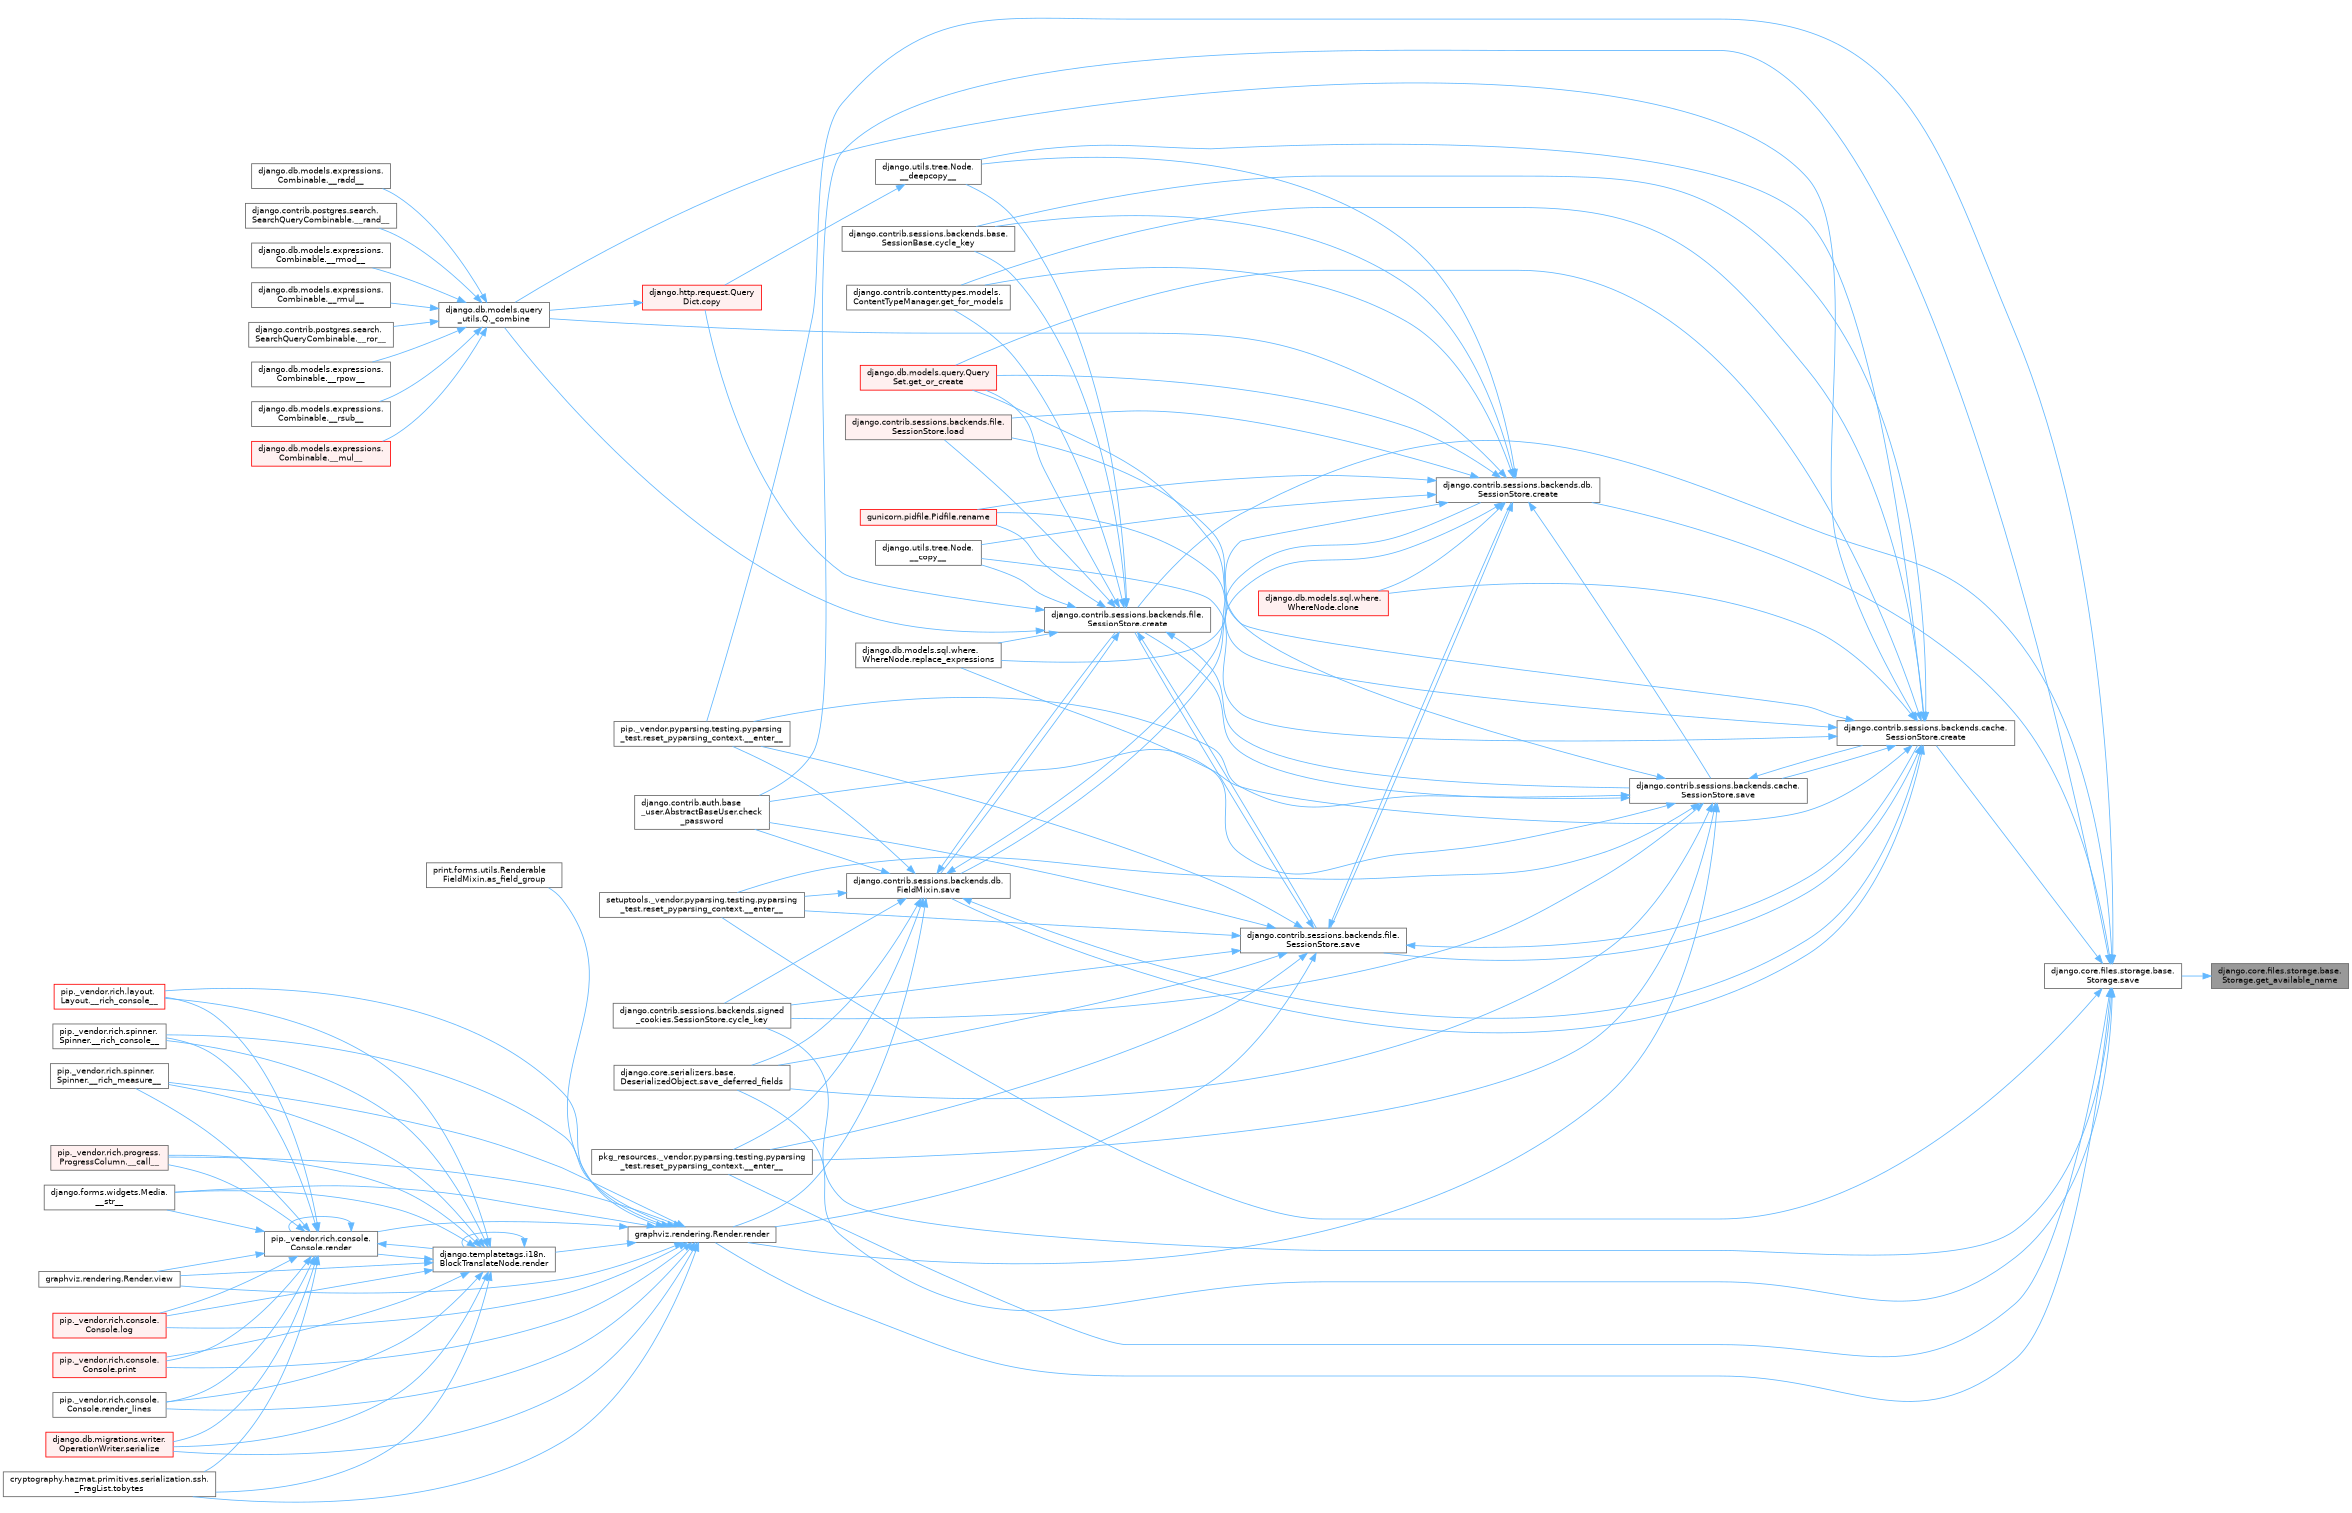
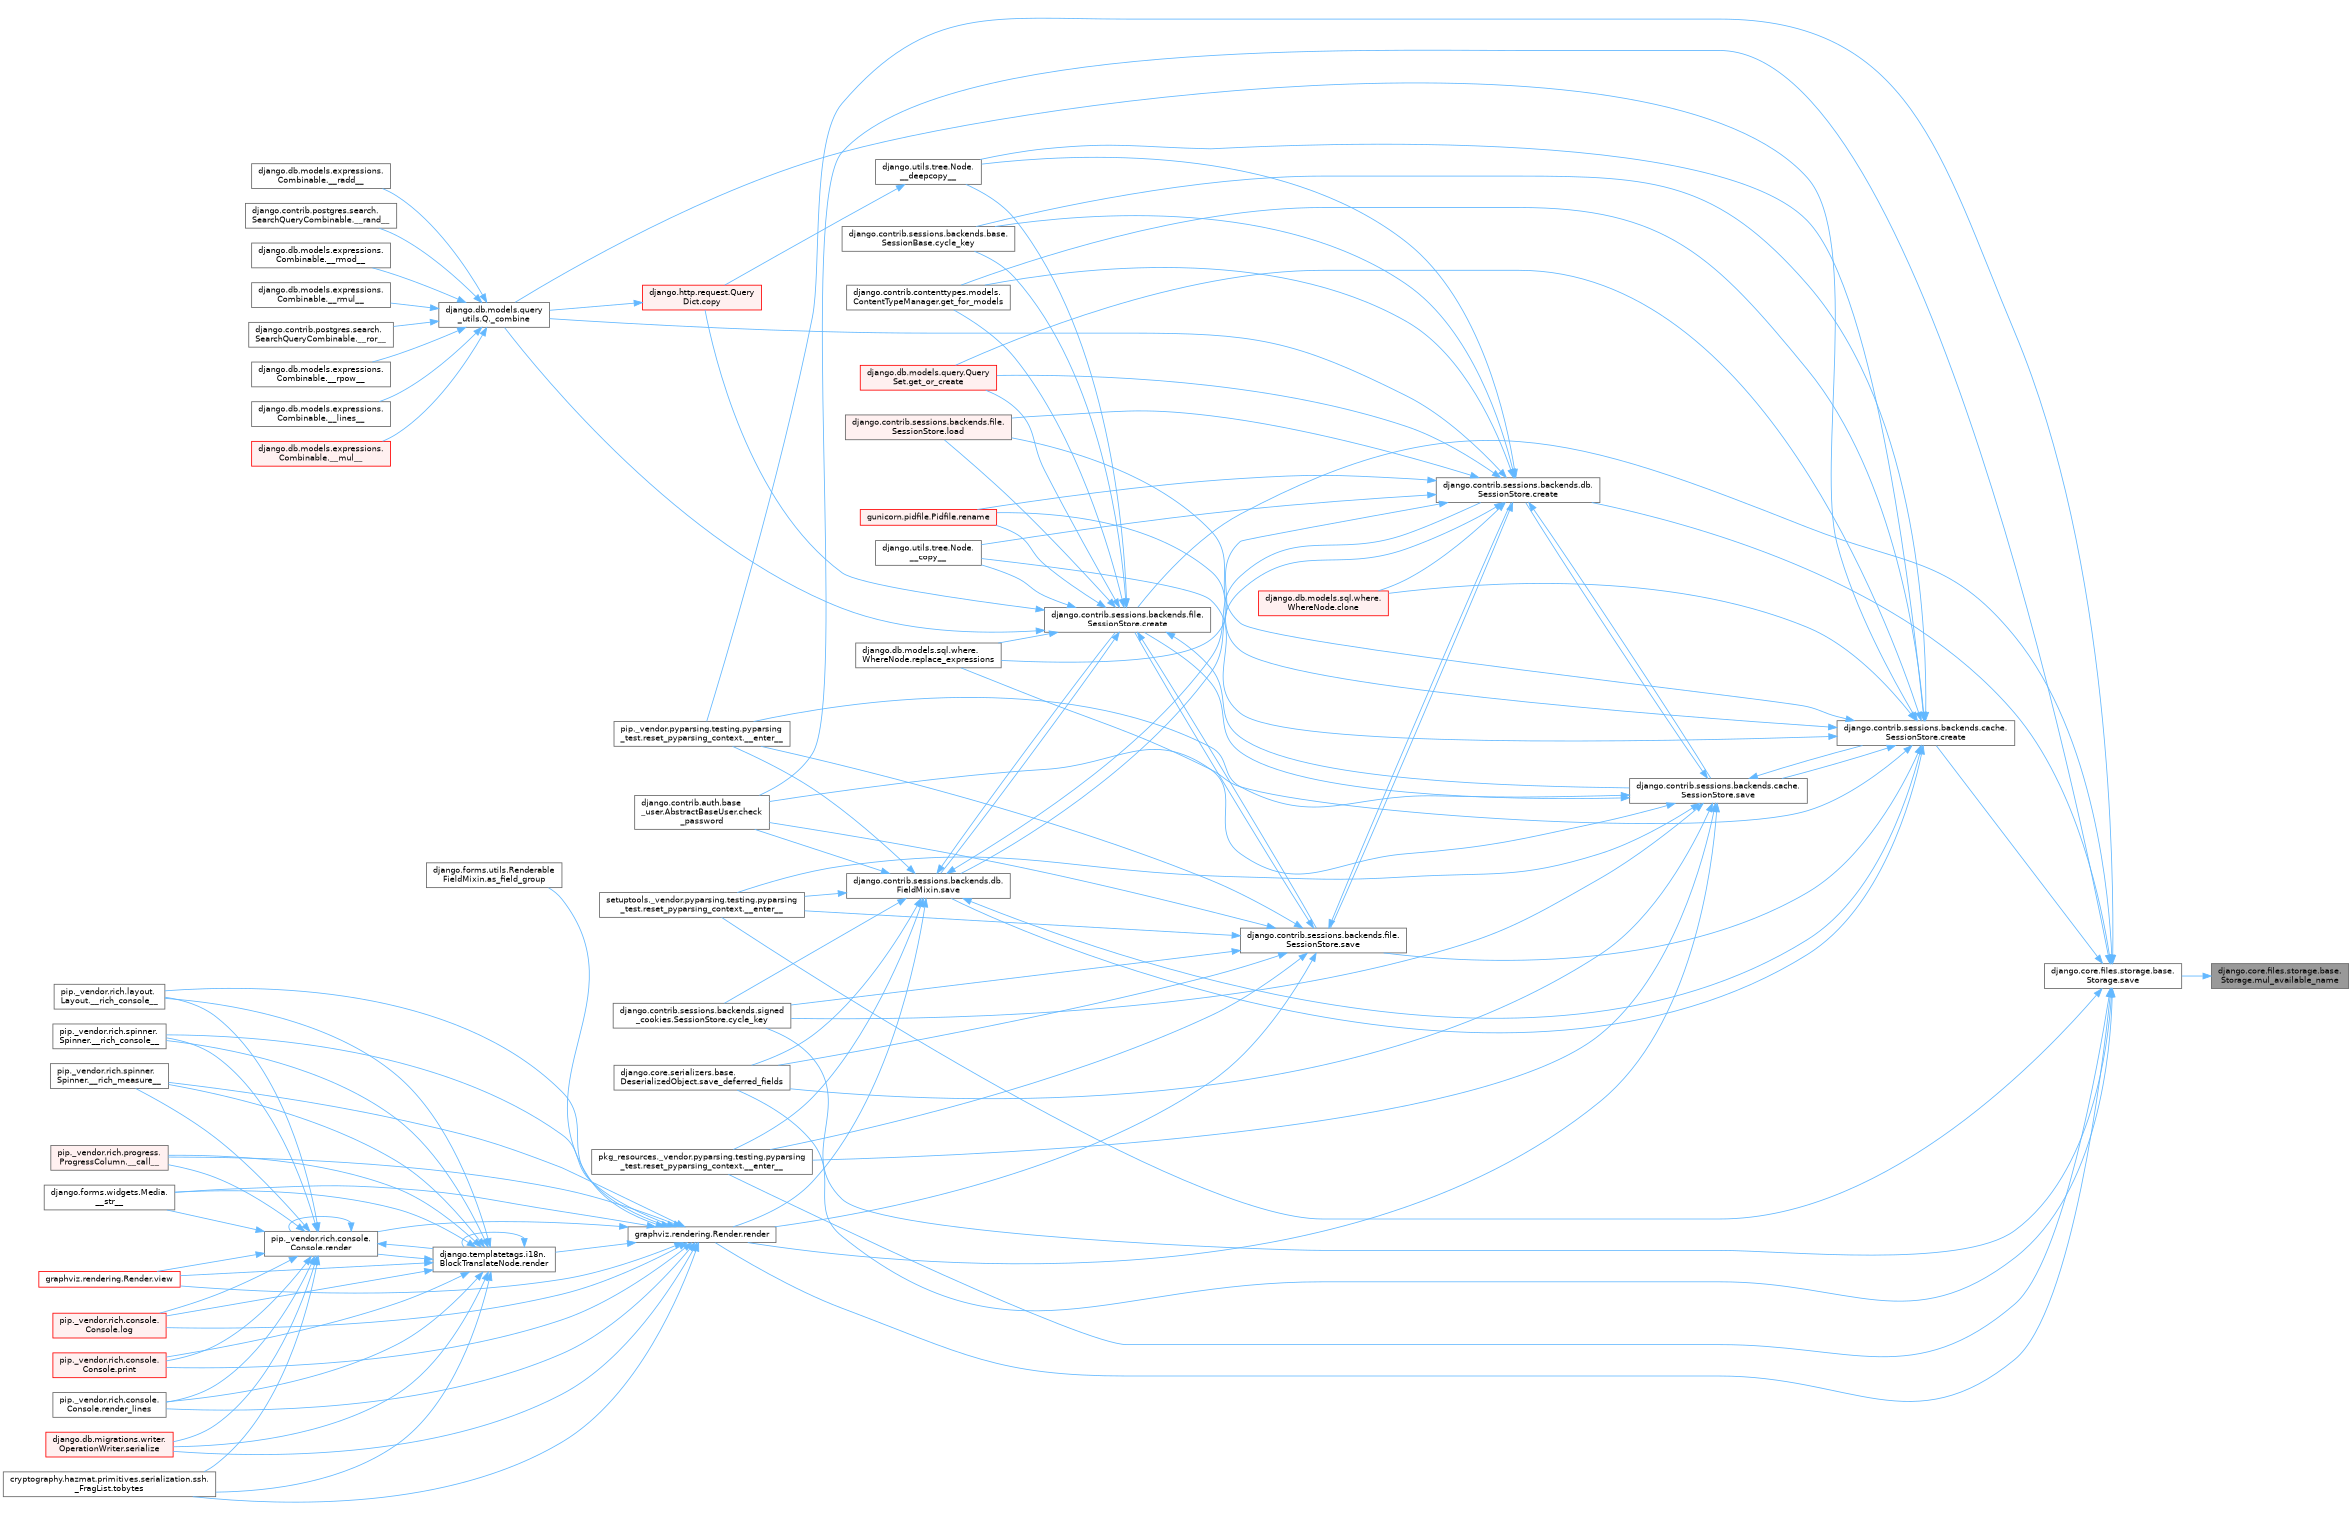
(321, 414) -> (321, 414)
(1269, 644) -> (1613, 638)
(494, 875) -> (494, 875)
(1688, 924) -> none
(2280, 976) -> (2280, 976)
(109, 997) -> (109, 997)
(109, 1279) -> (109, 1279)
